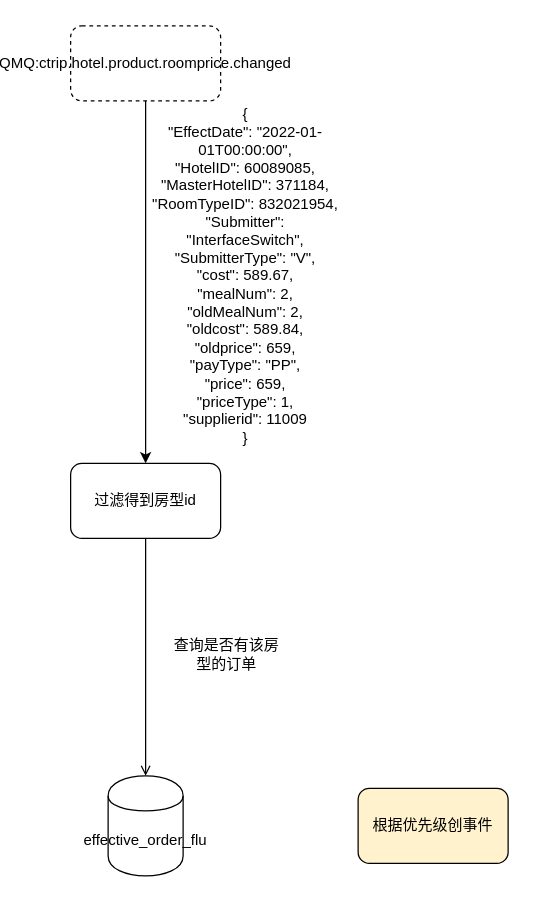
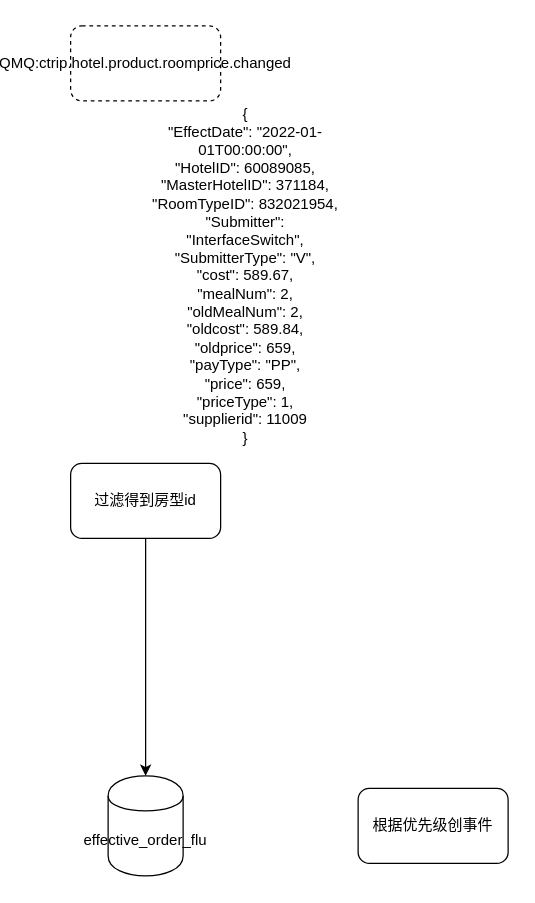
(146, 278) -> none
(227, 654) -> none
(146, 768) -> (146, 766)
(433, 826) -> (433, 826)
